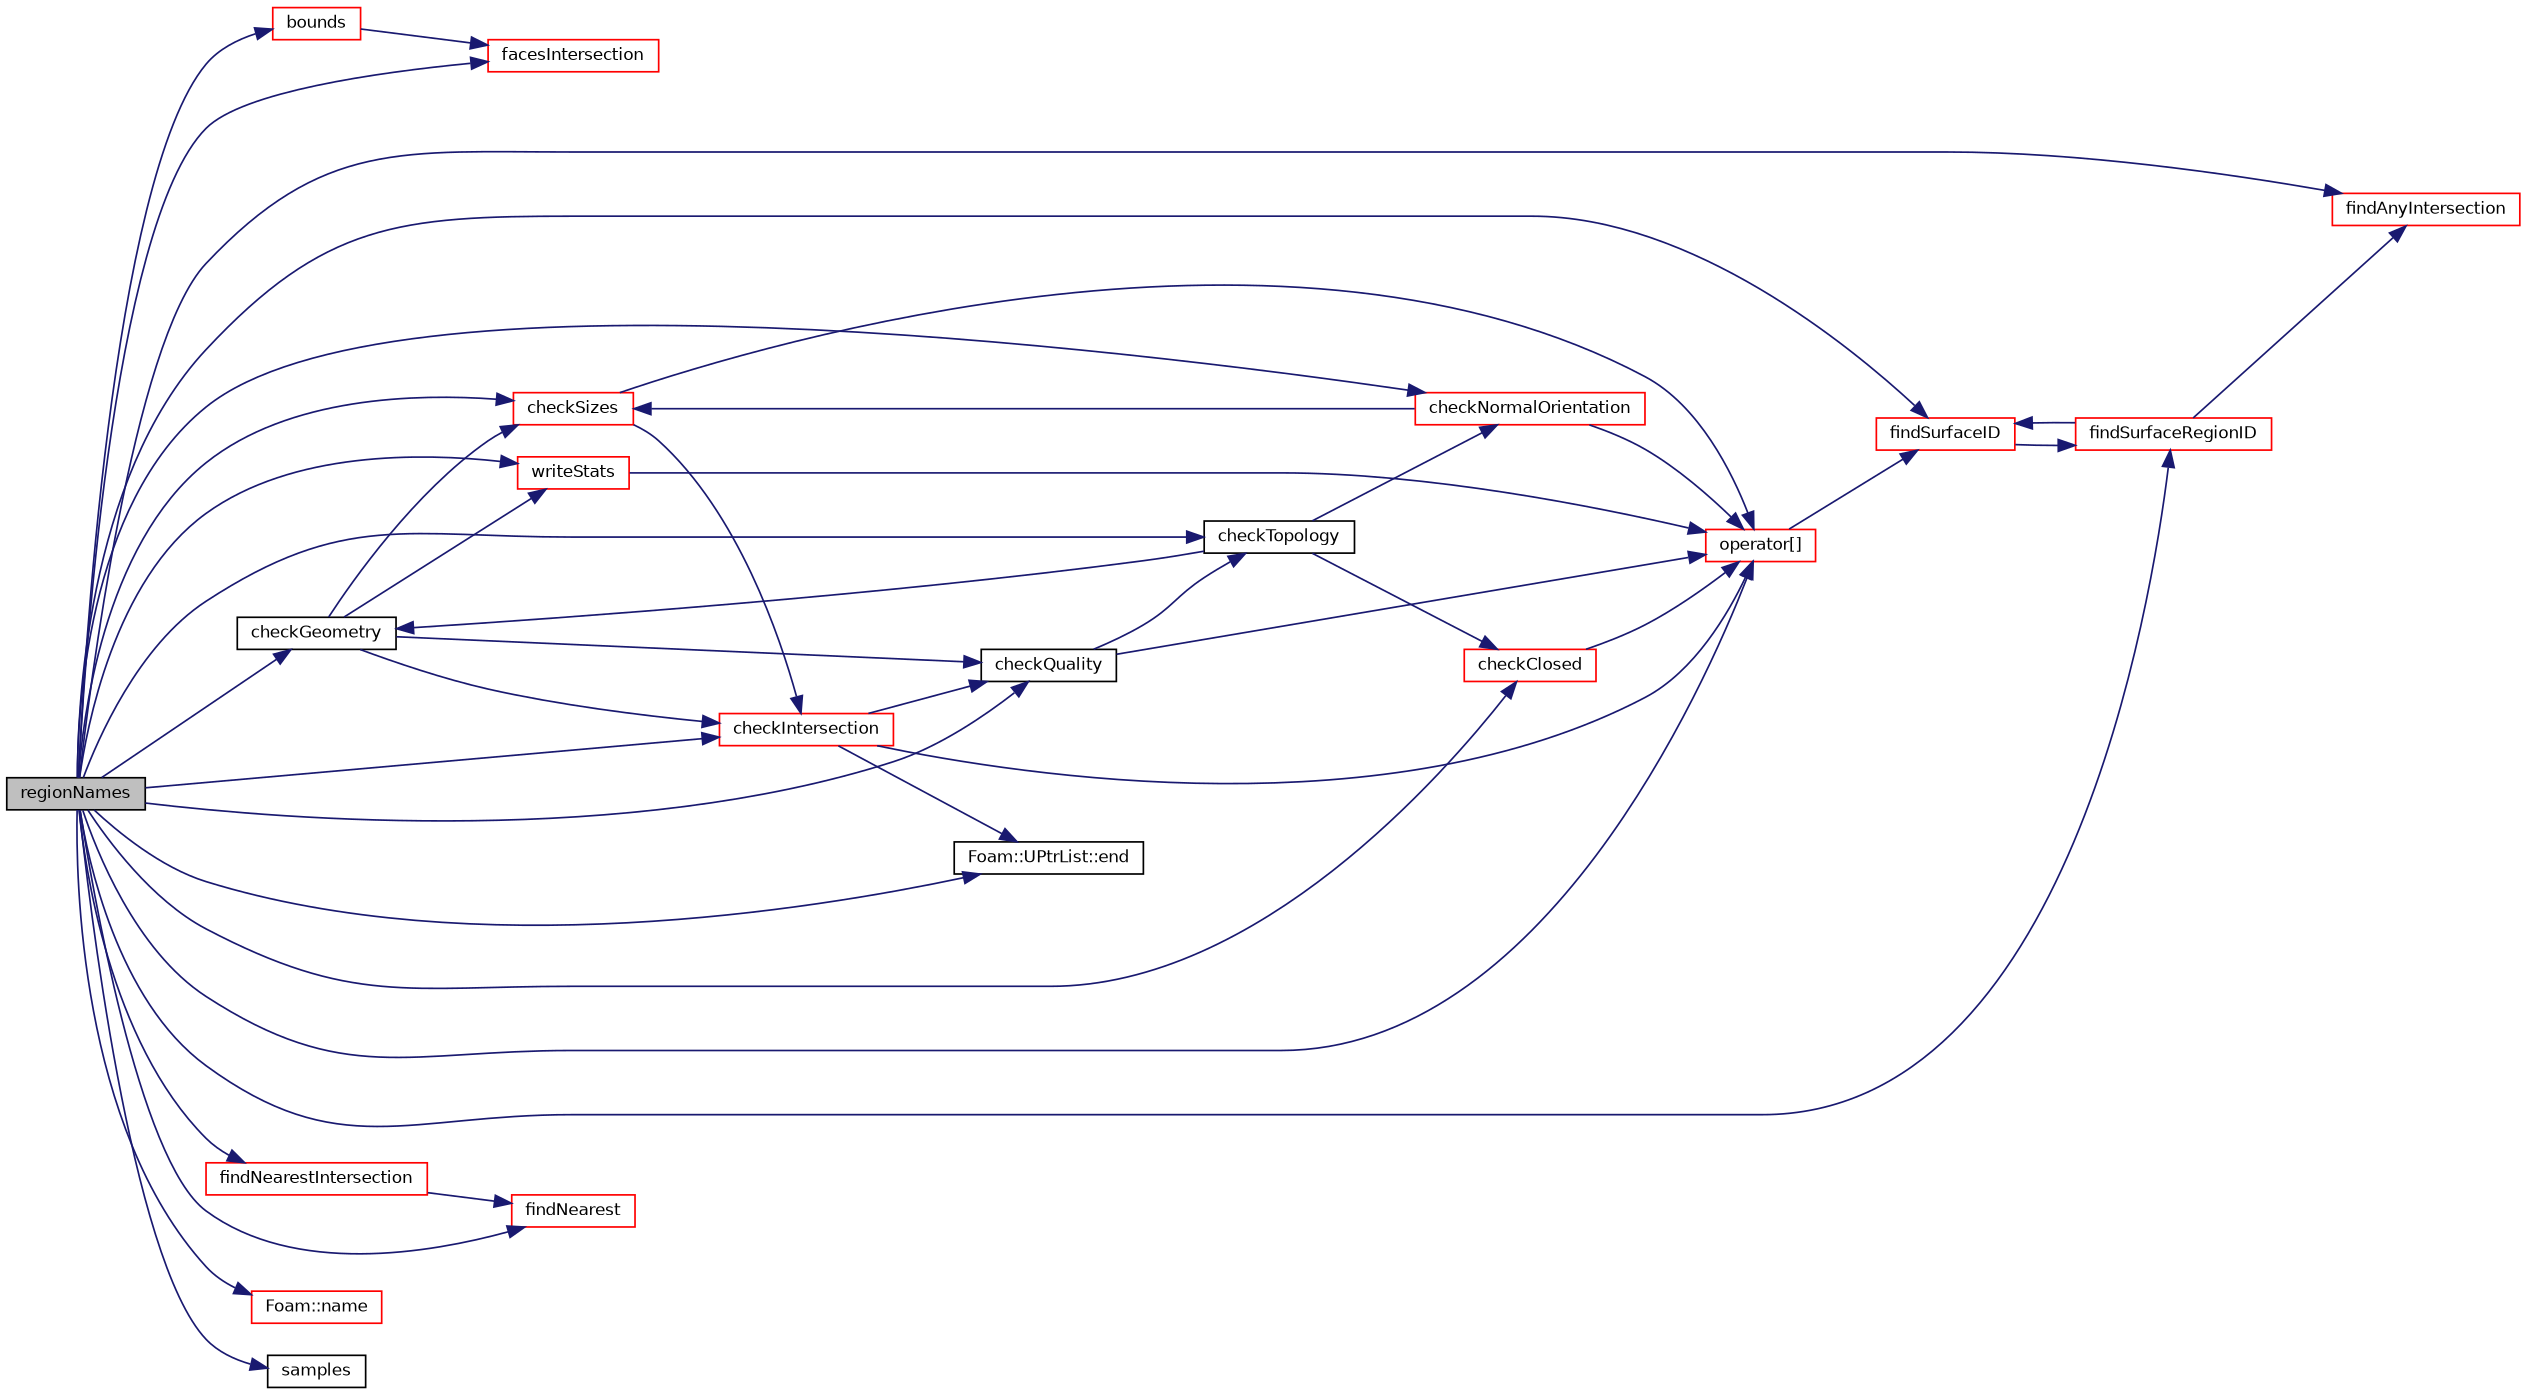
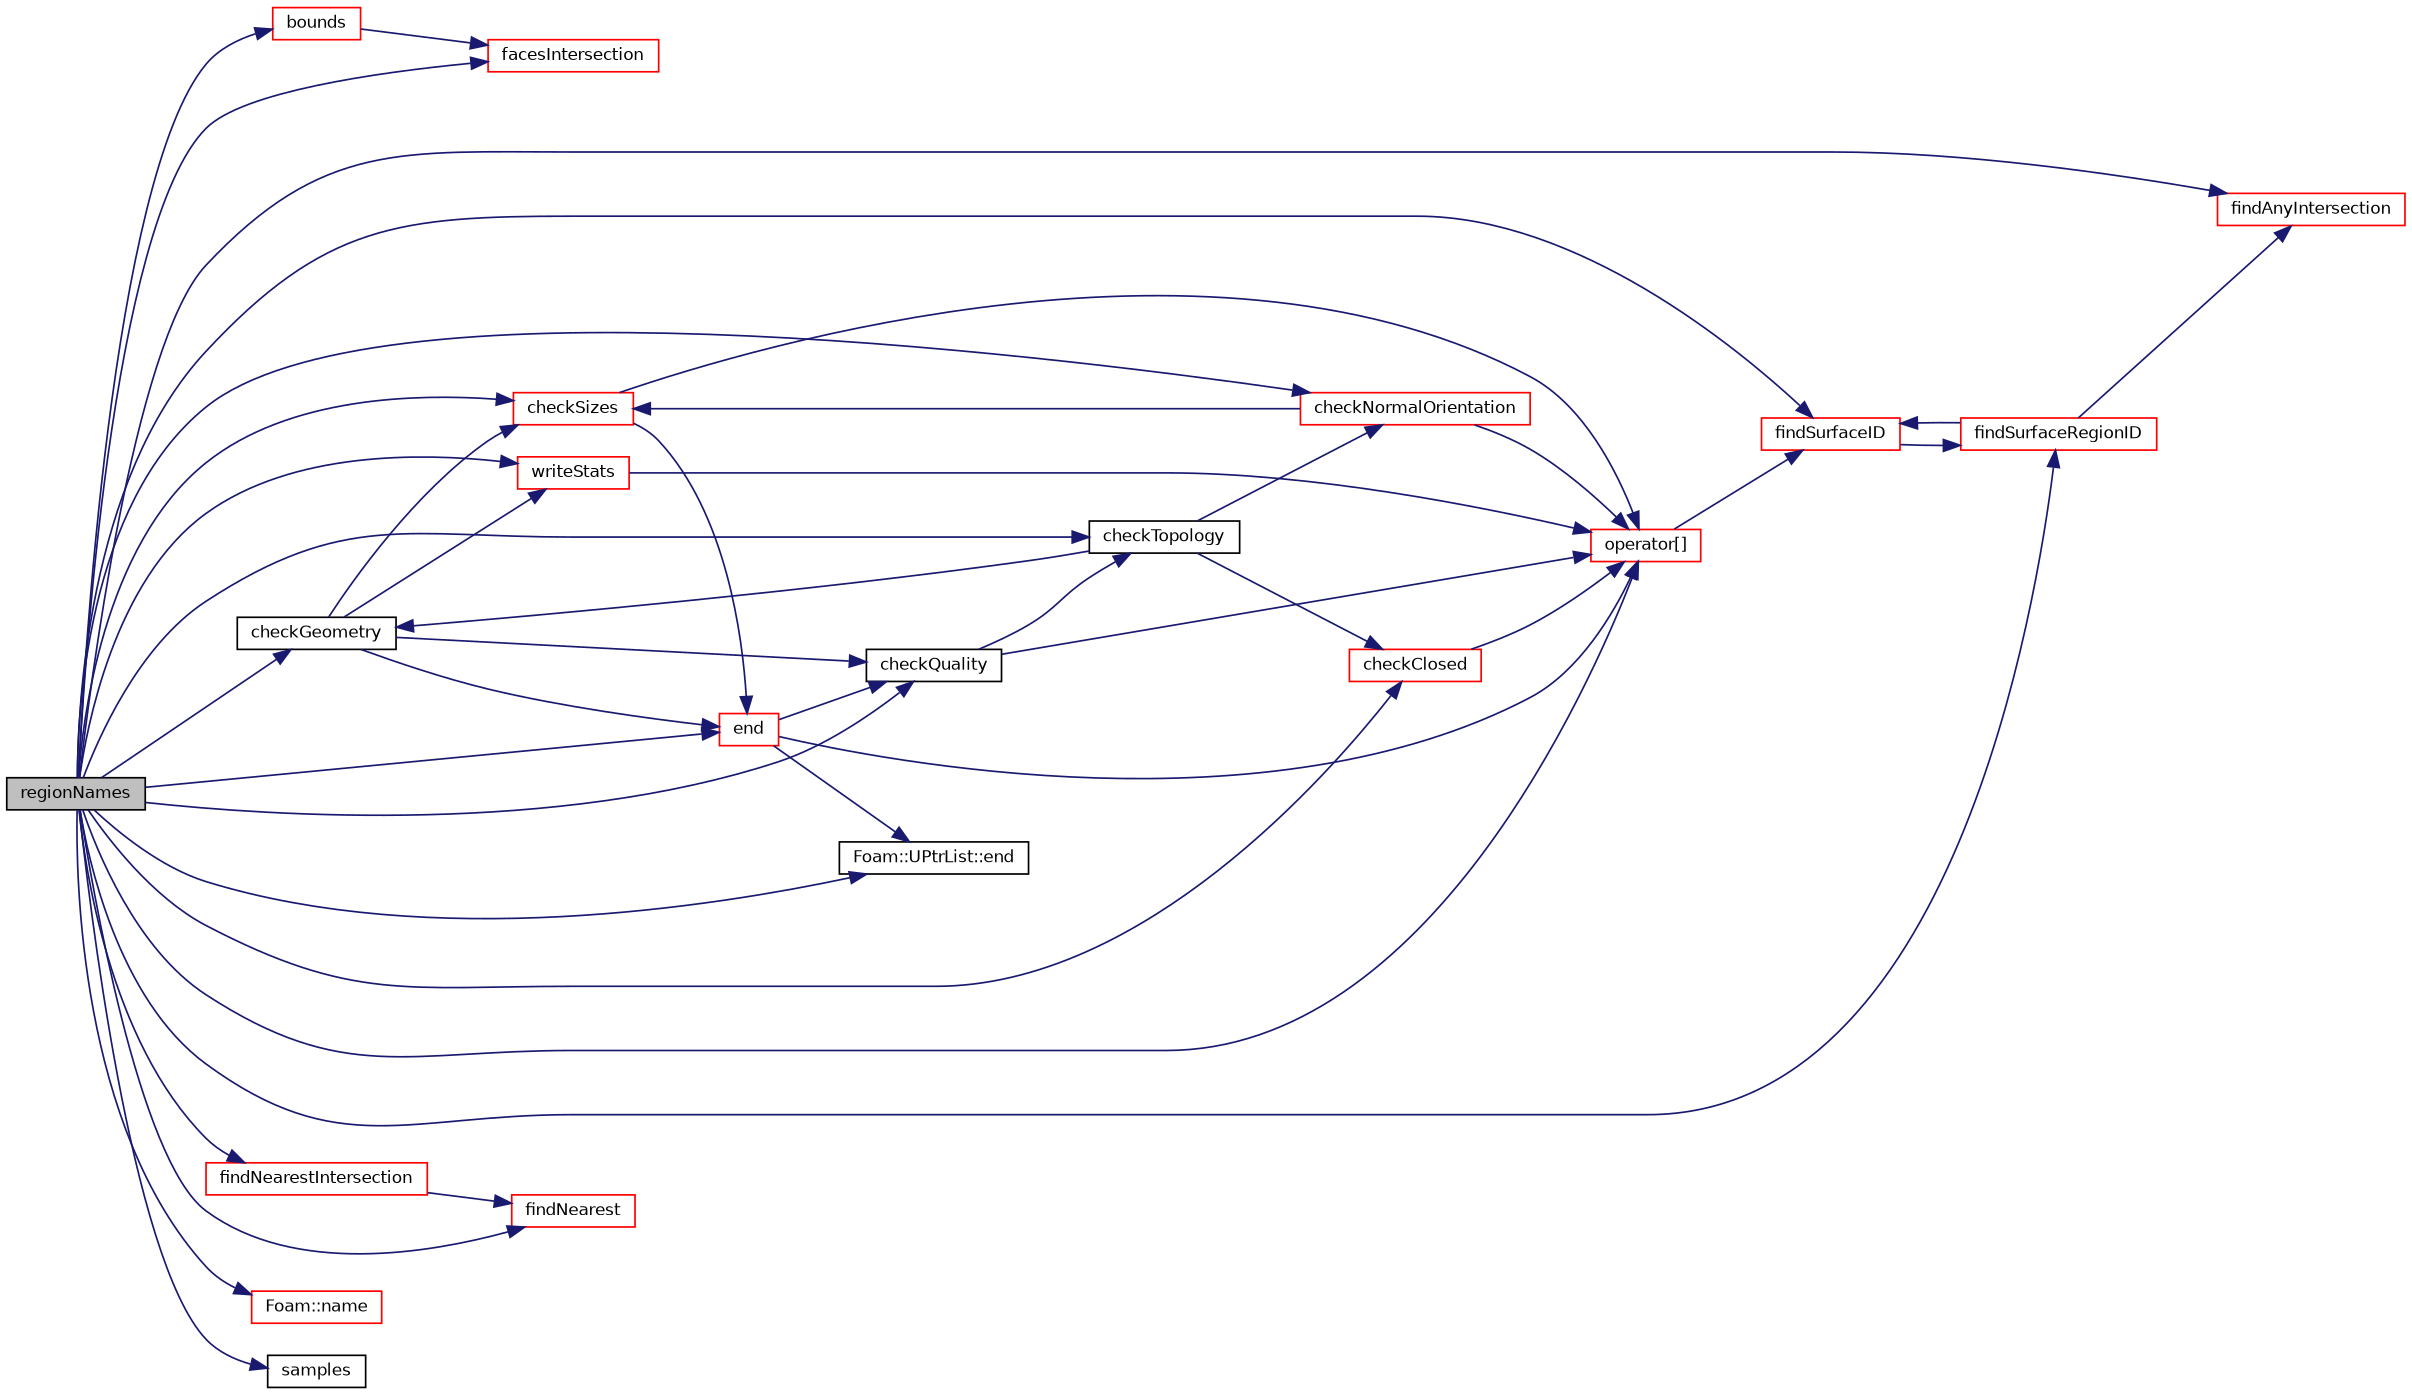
(806, 730) -> (749, 730)
